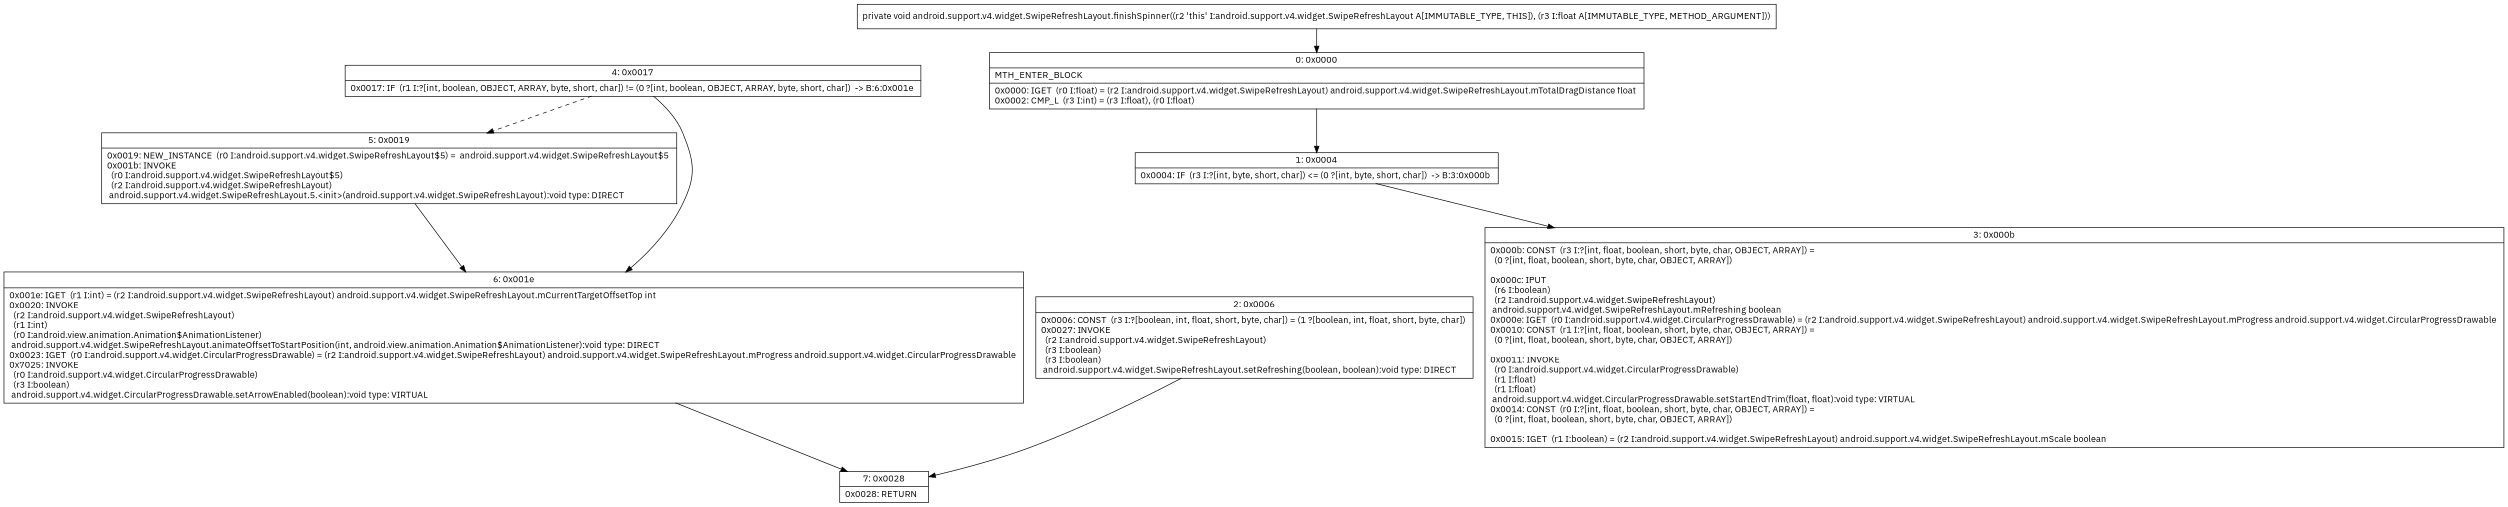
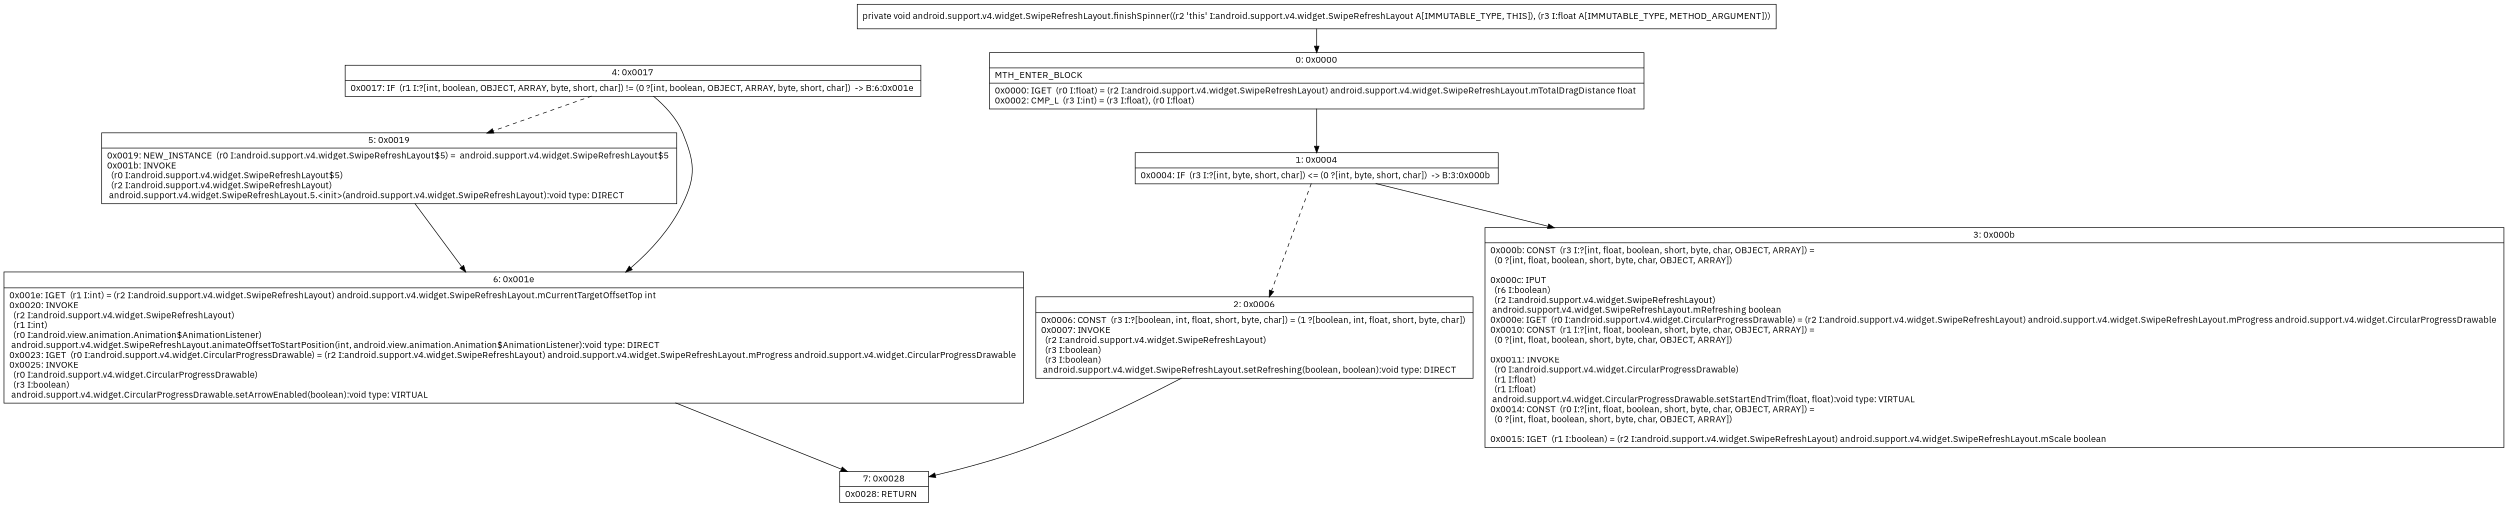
none -> (1291, 237)
(1078, 330) -> (1078, 330)
(46, 365) -> (46, 365)
